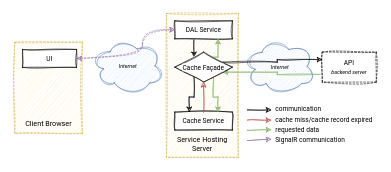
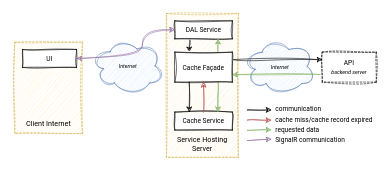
(115, 57) -> (115, 57)
(204, 67) -> (204, 67)
(49, 124) -> (49, 124)
